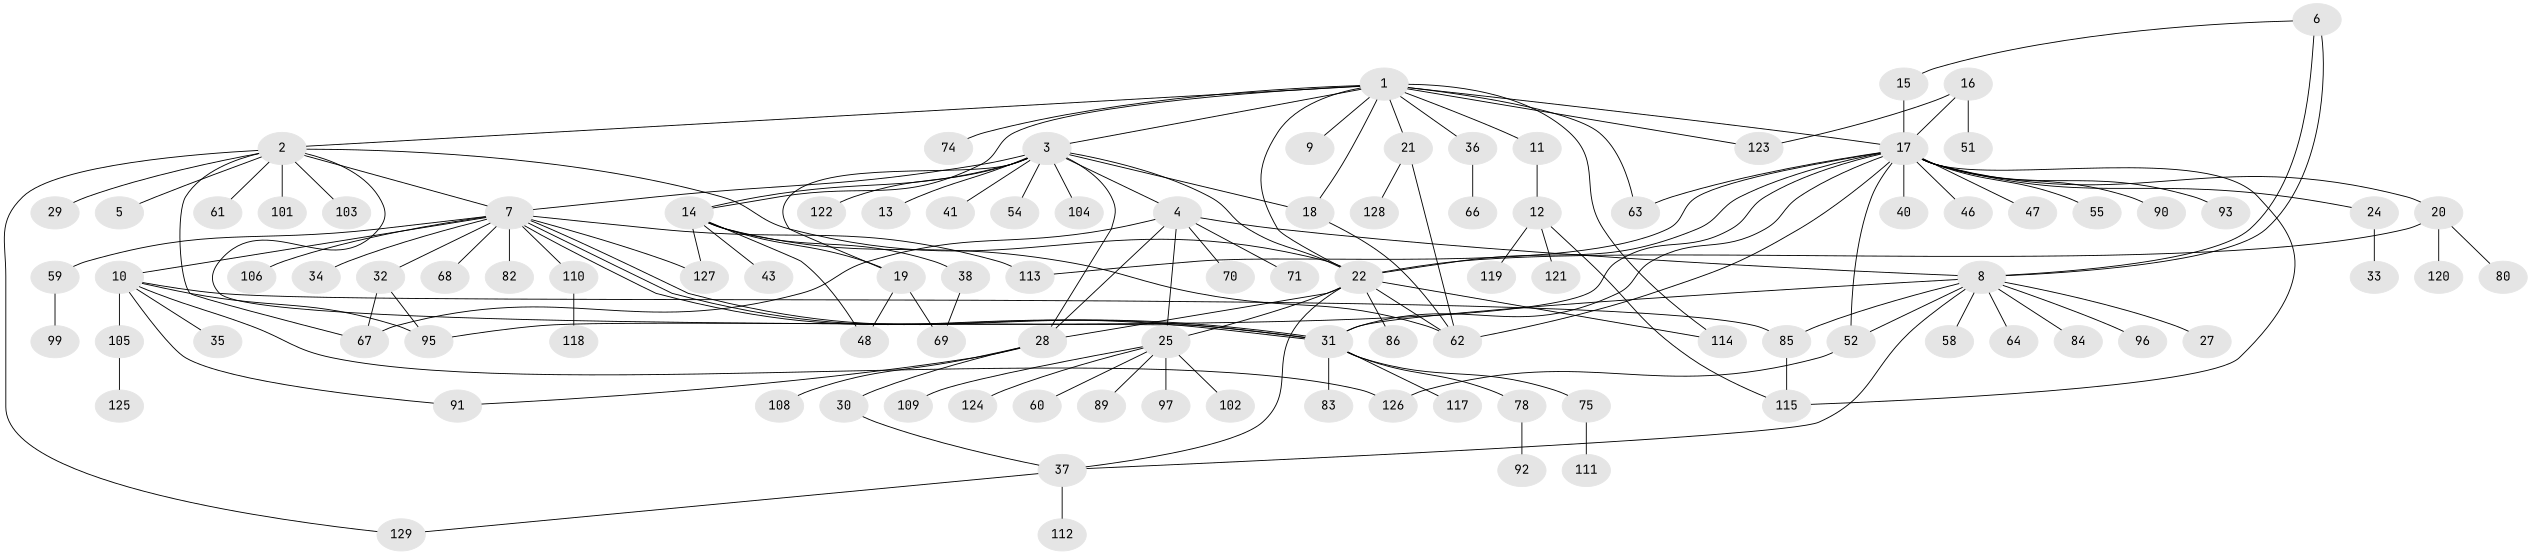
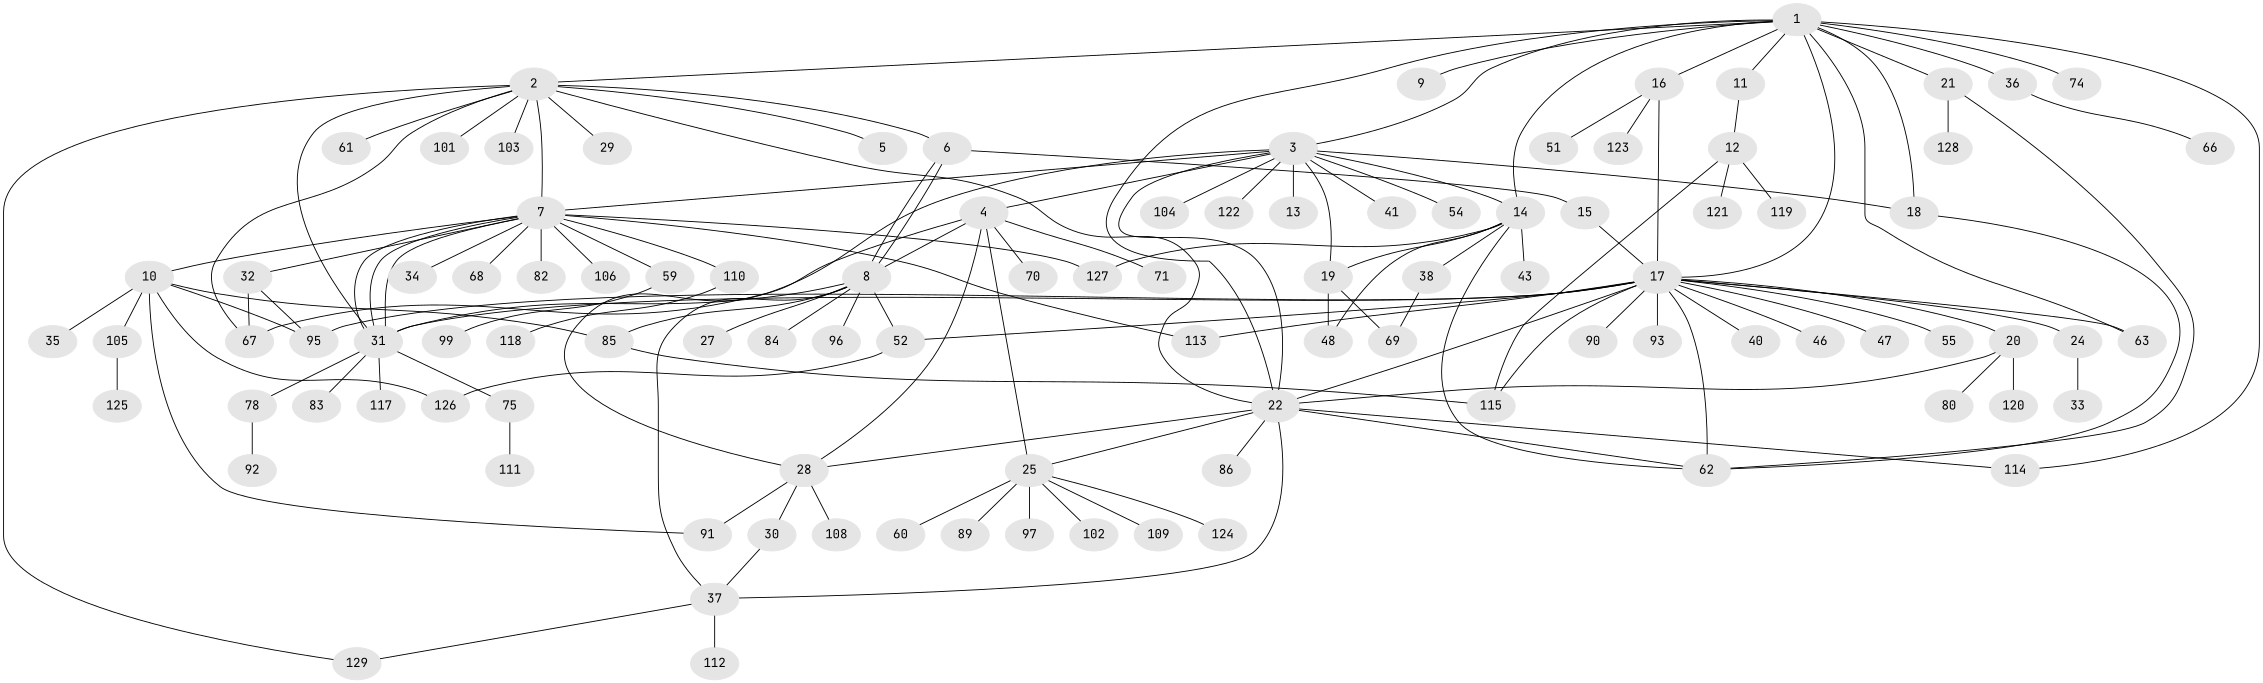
none -> (745, 99)
(1588, 119) -> (1728, 52)
(1949, 342) -> none
(2014, 342) -> none
